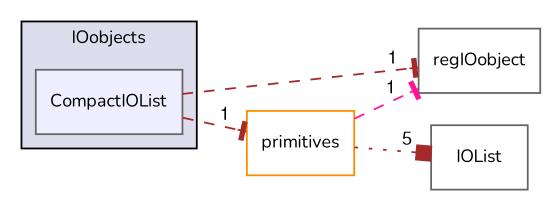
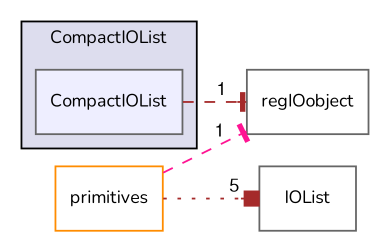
(109, 38) -> (109, 38)
(210, 124) -> none
